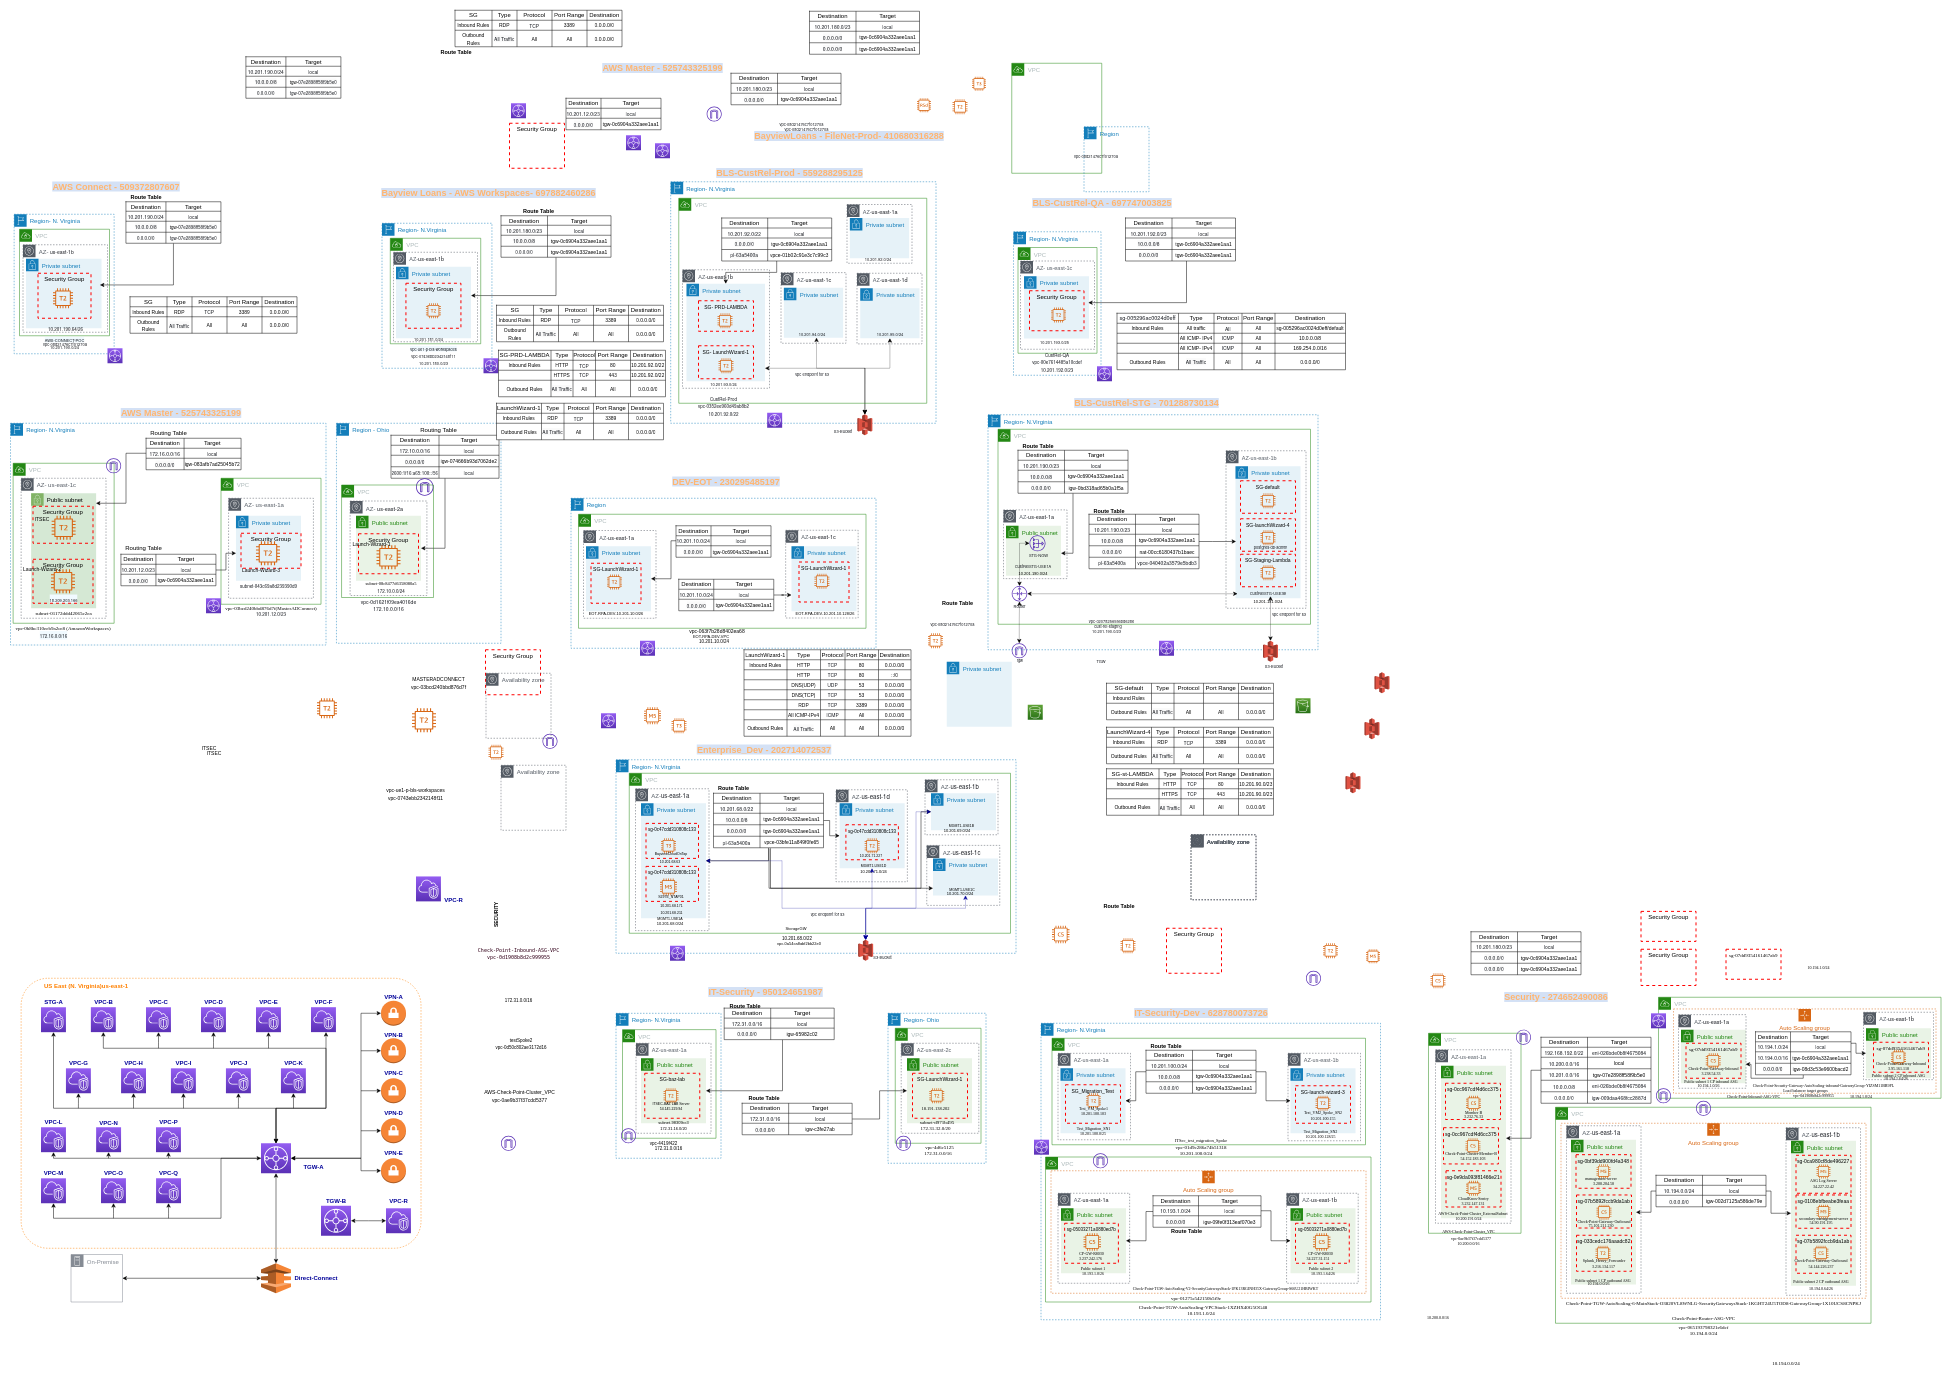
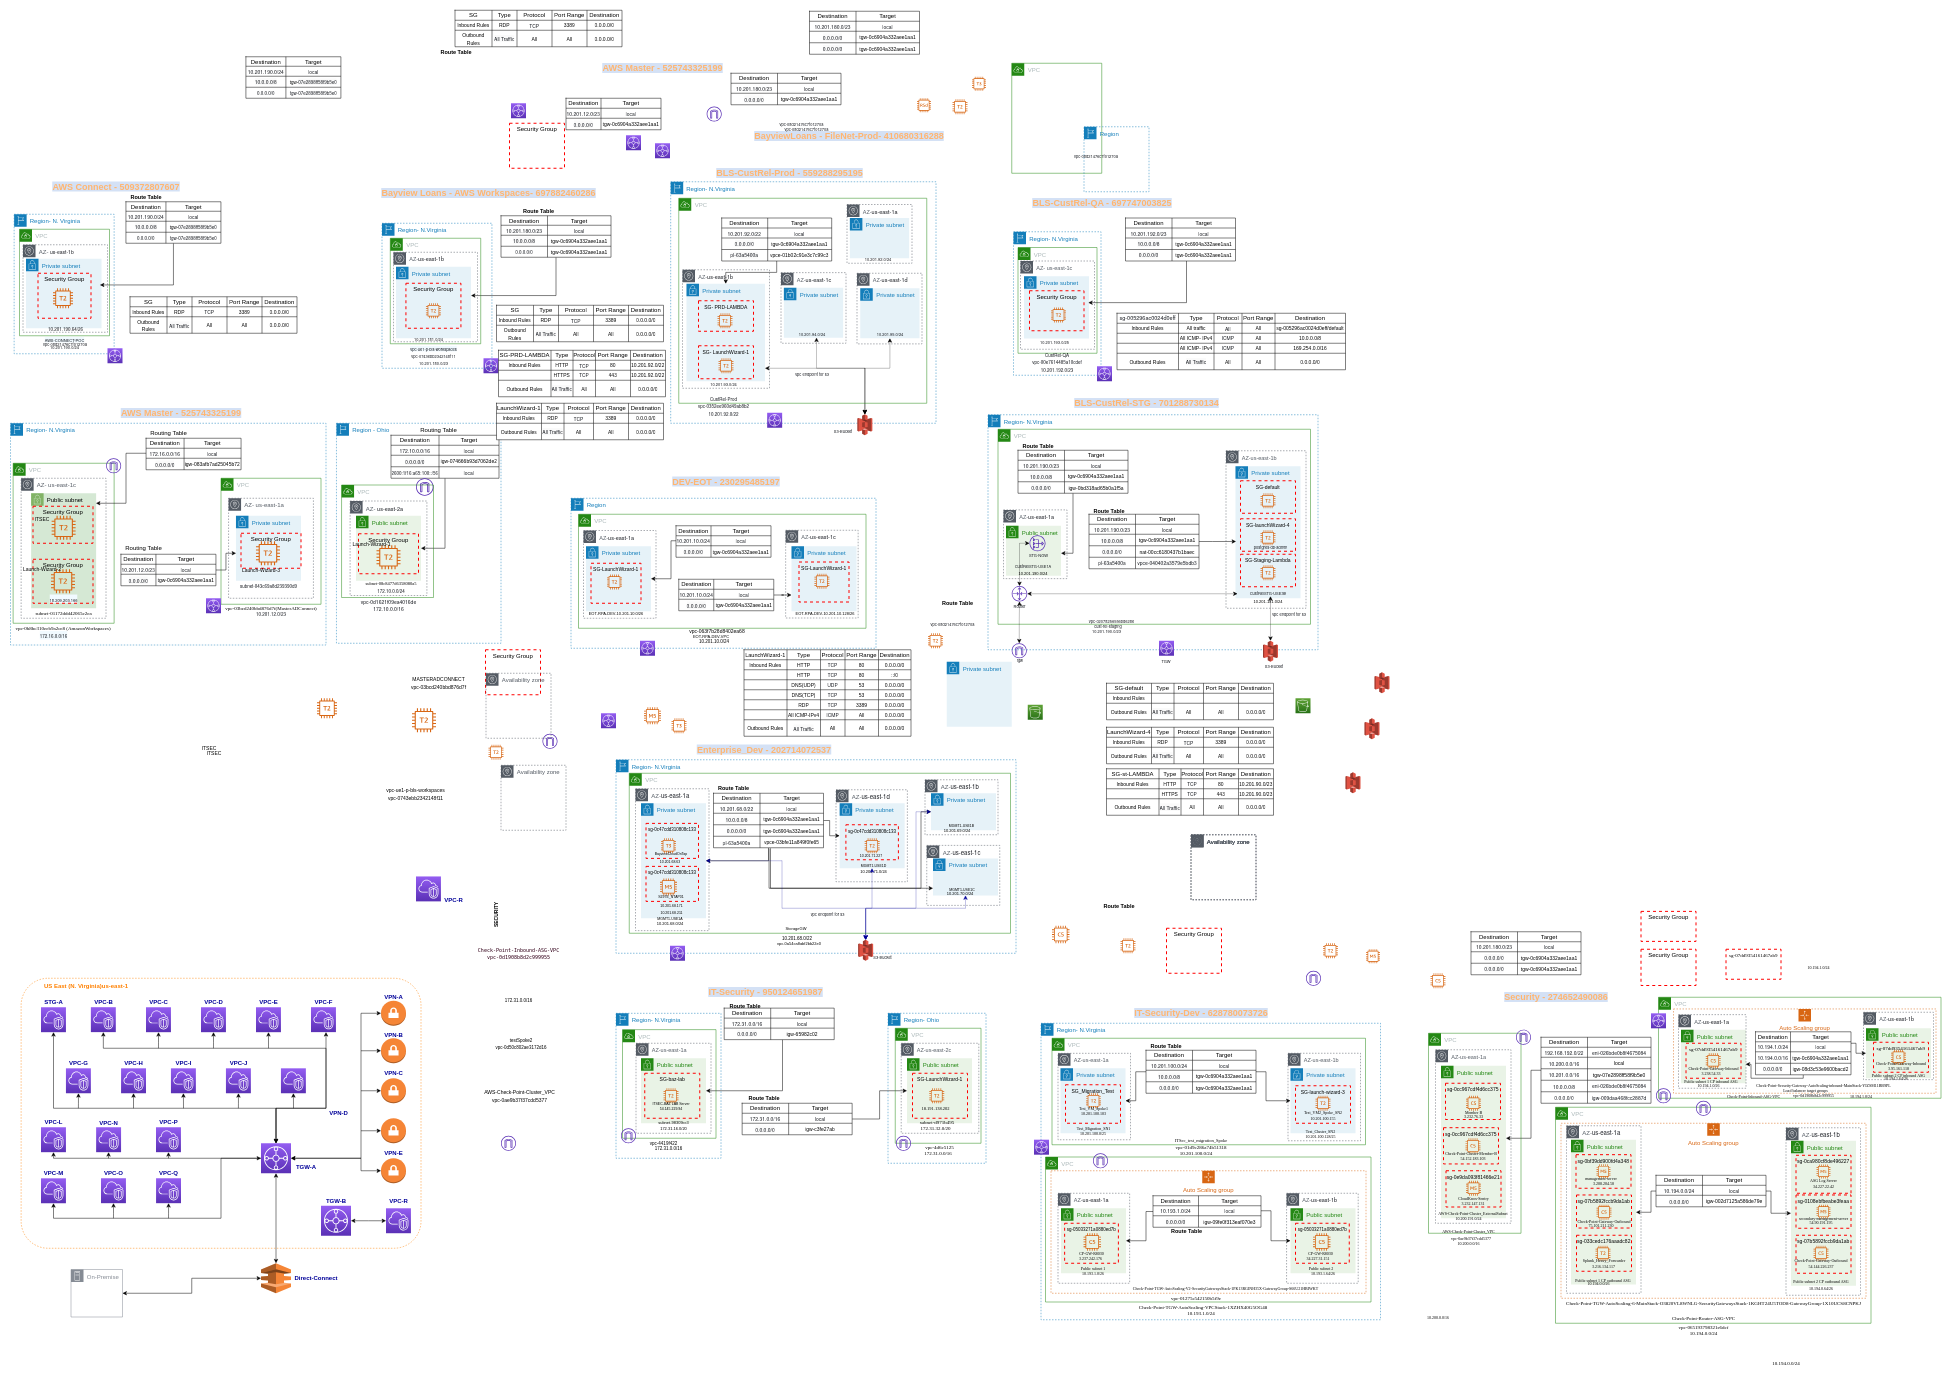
(790, 173) -> (790, 173)
(1101, 661) -> (1166, 661)
(293, 1063) -> none
(1824, 1085) -> (1824, 1085)
(393, 1113) -> (338, 1113)
(1321, 1131) -> (1321, 1131)
(313, 1167) -> (306, 1167)
(97, 1278) -> (97, 1293)
